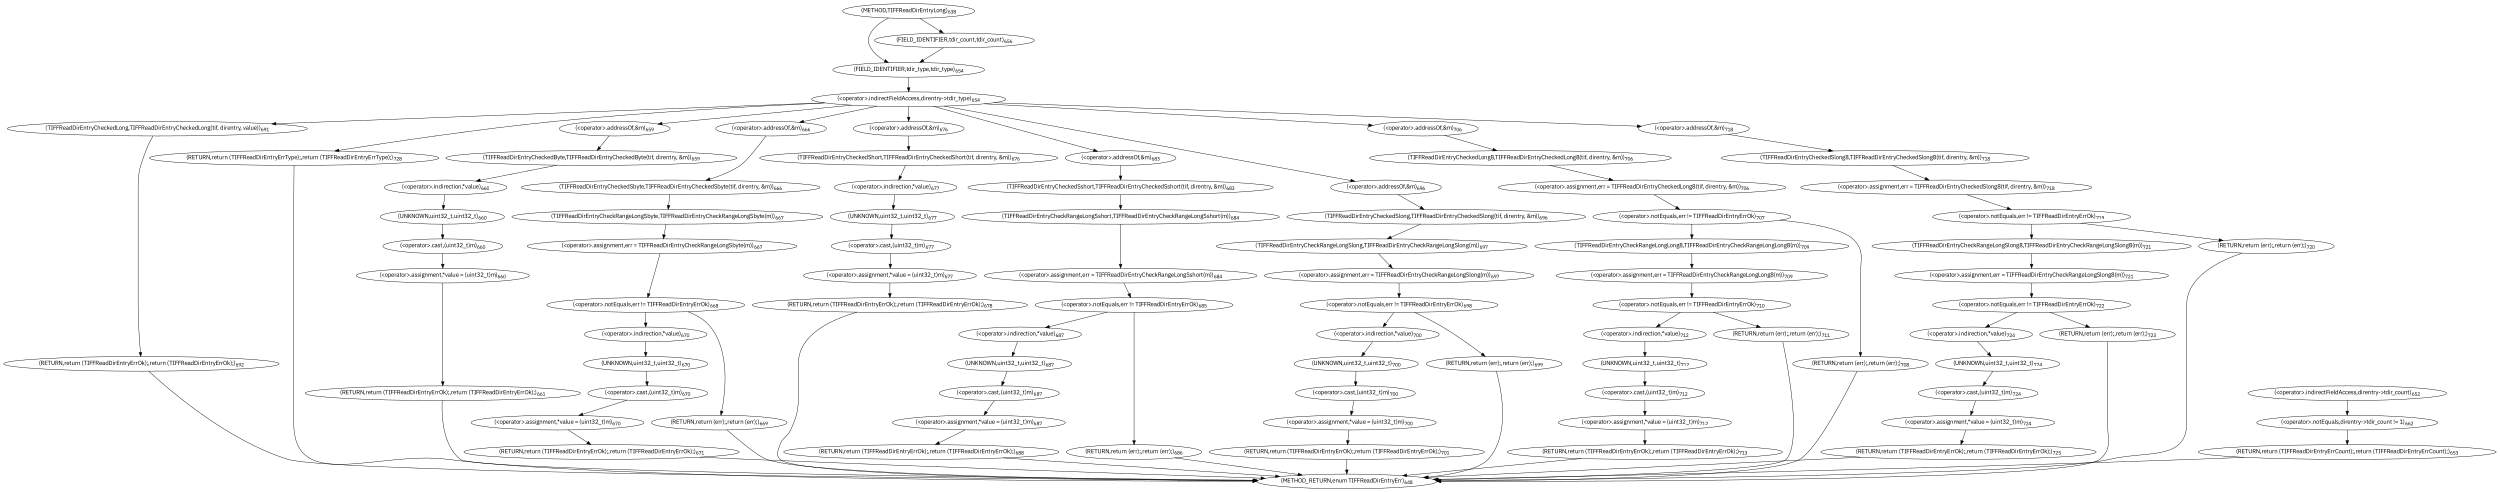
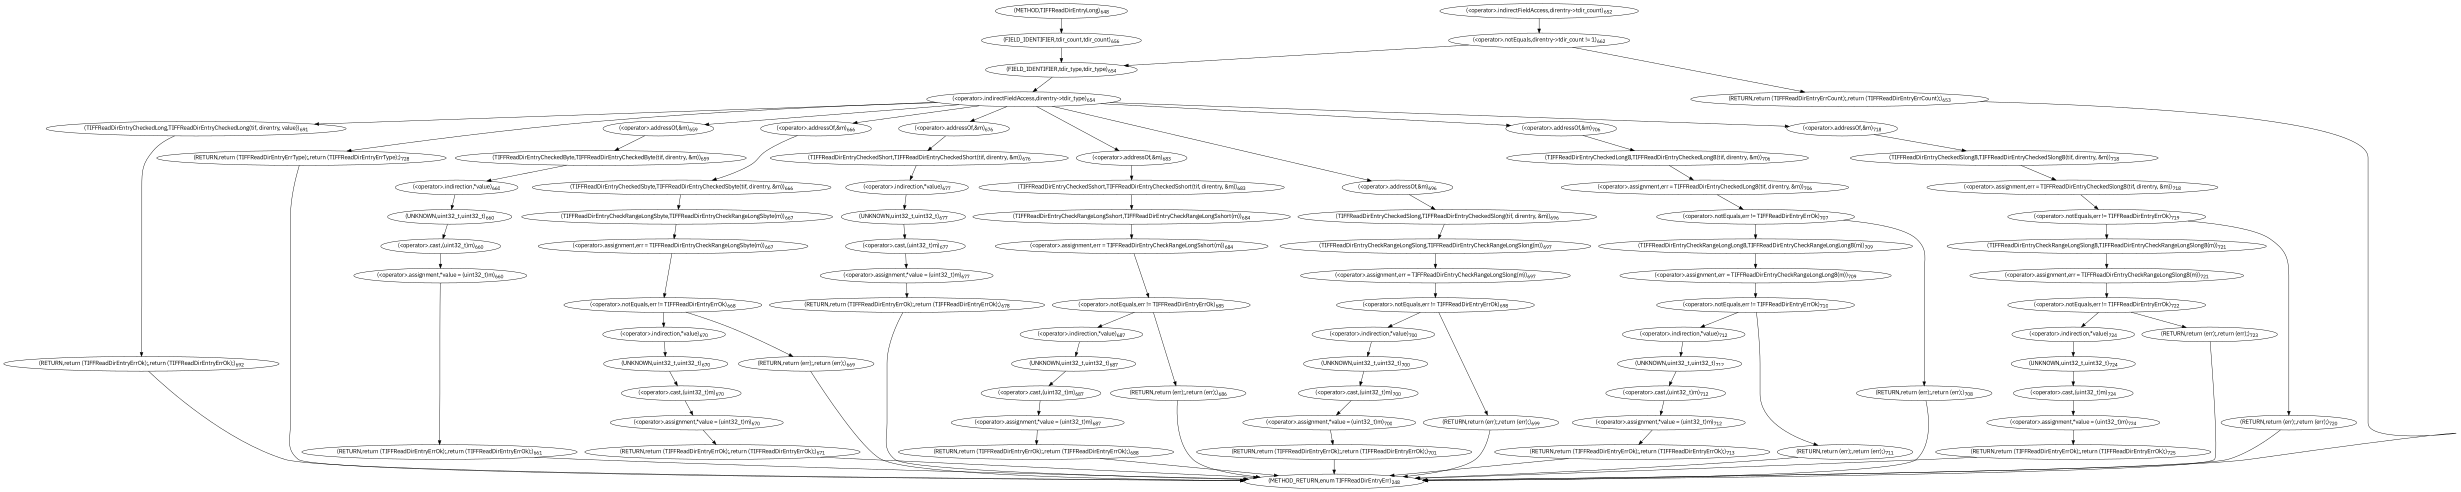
(952, 10) -> (1105, 10)
(869, 38) -> (1298, 55)
(1408, 481) -> (1396, 481)
